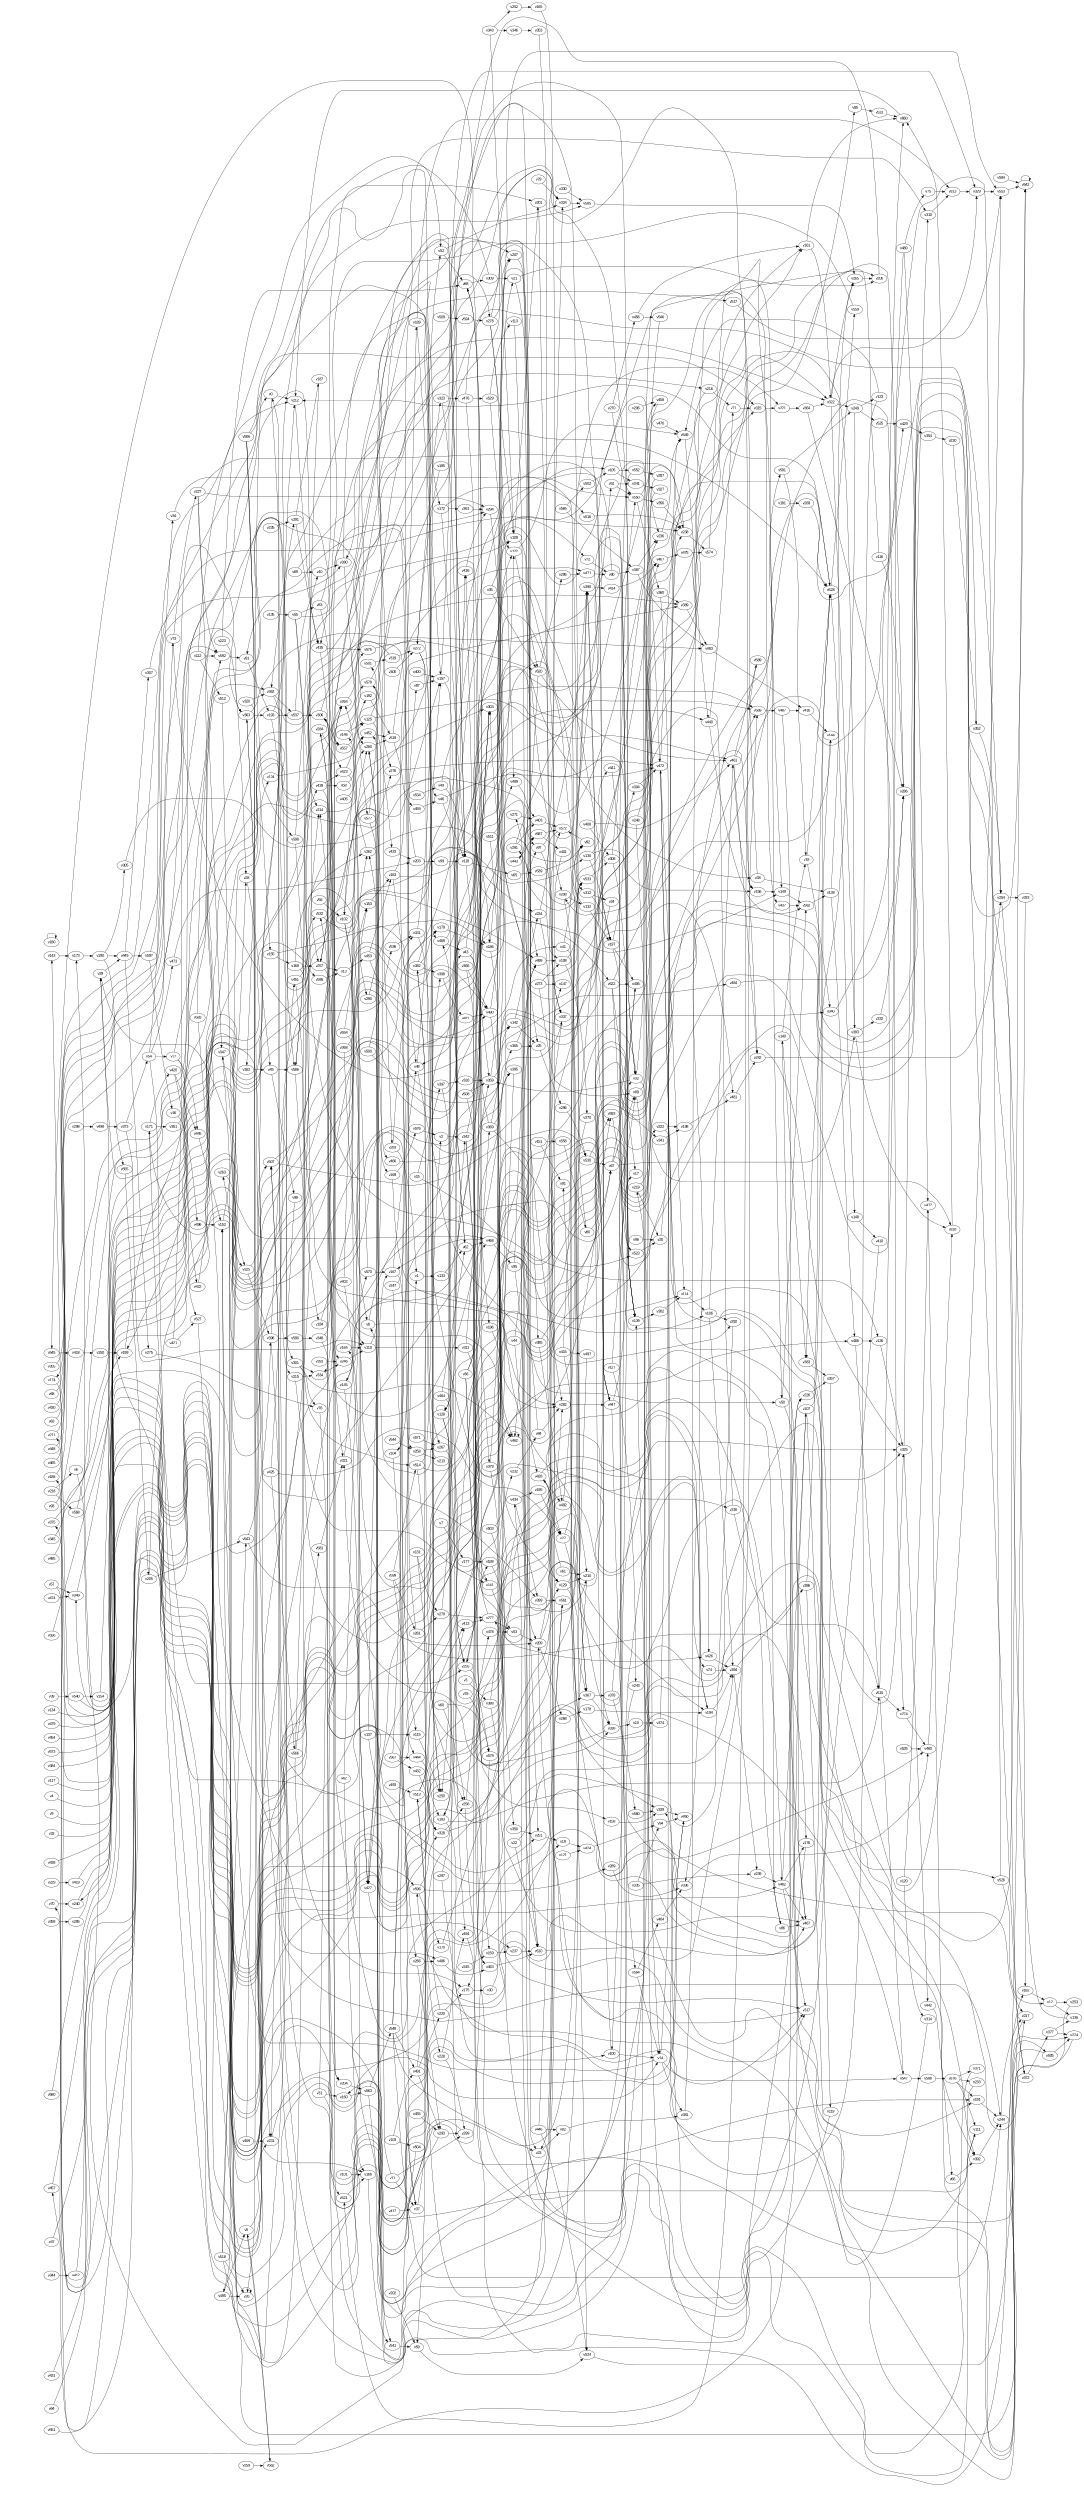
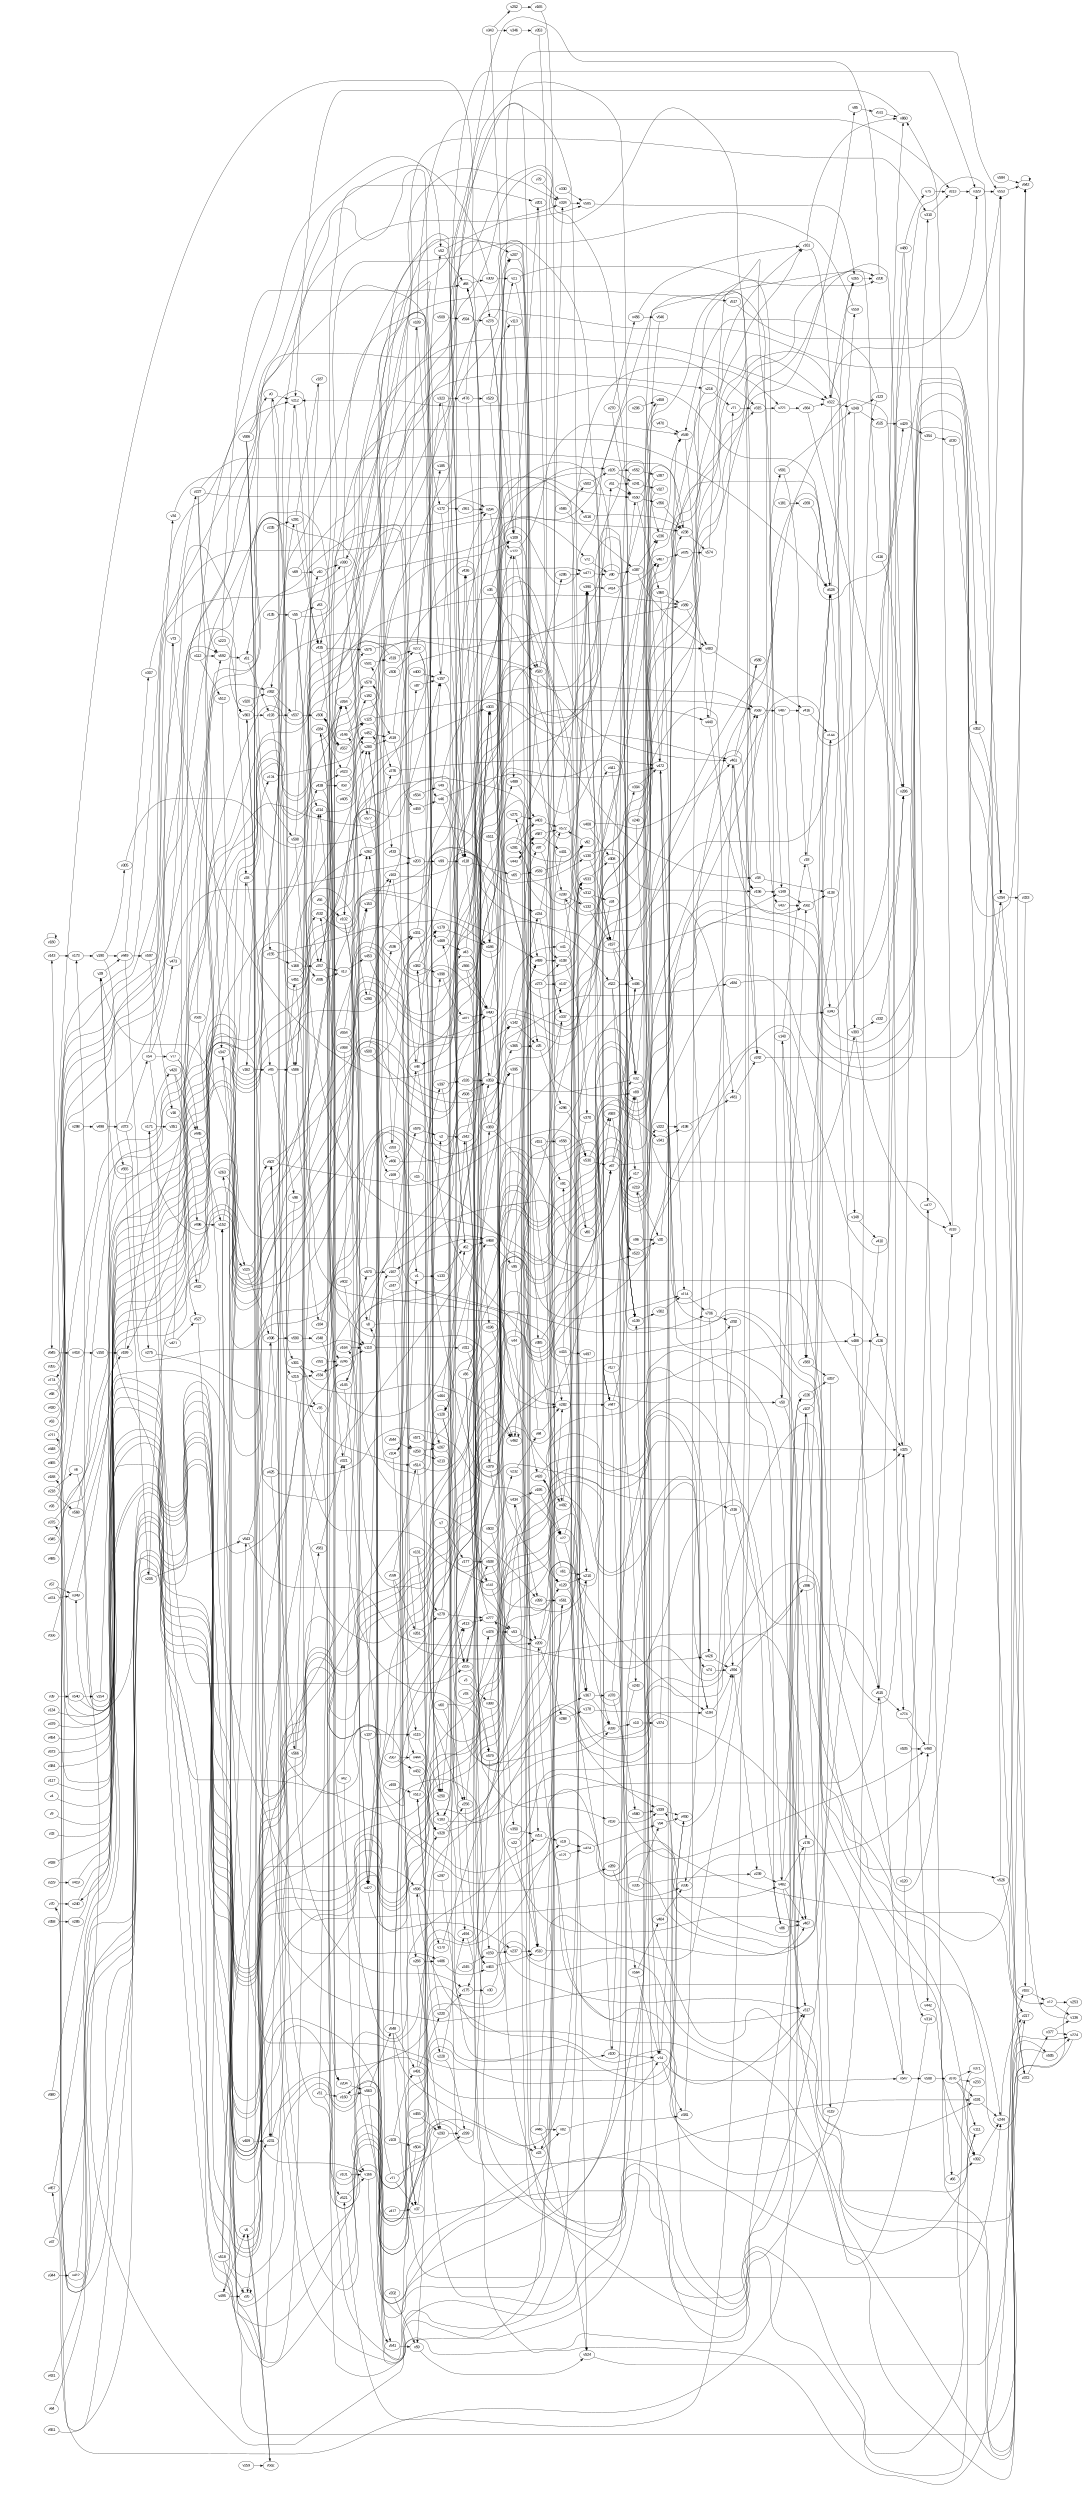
(501, 217) -> (393, 411)
(426, 556) -> (426, 563)
(709, 1314) -> (709, 1314)
